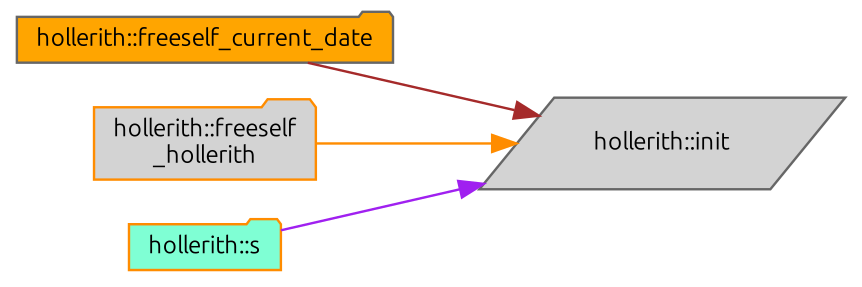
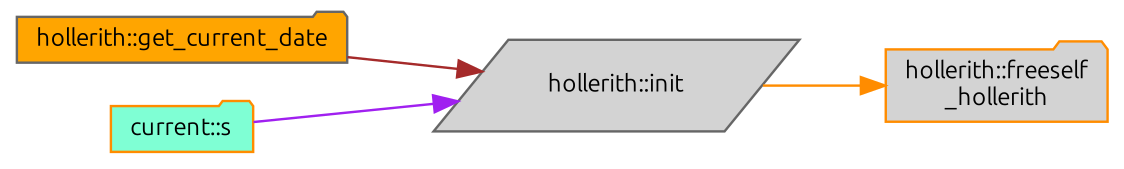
(205, 40) -> (182, 40)
(404, 143) -> (812, 86)
(205, 247) -> (182, 129)
